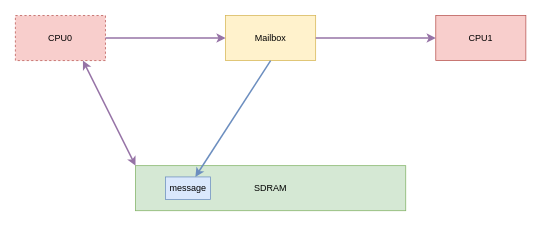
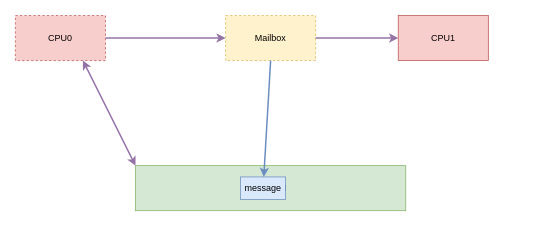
(270, 38) -> (270, 38)
(480, 38) -> (443, 38)
(188, 188) -> (263, 188)
